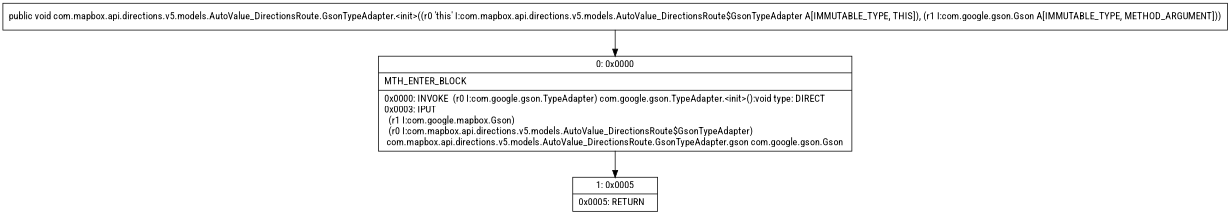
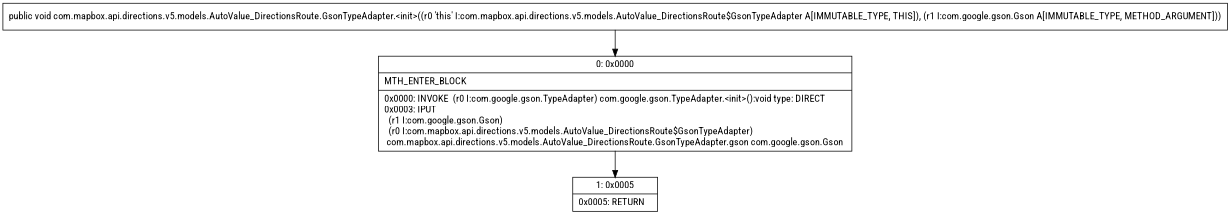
(450, 120) -> (444, 120)
